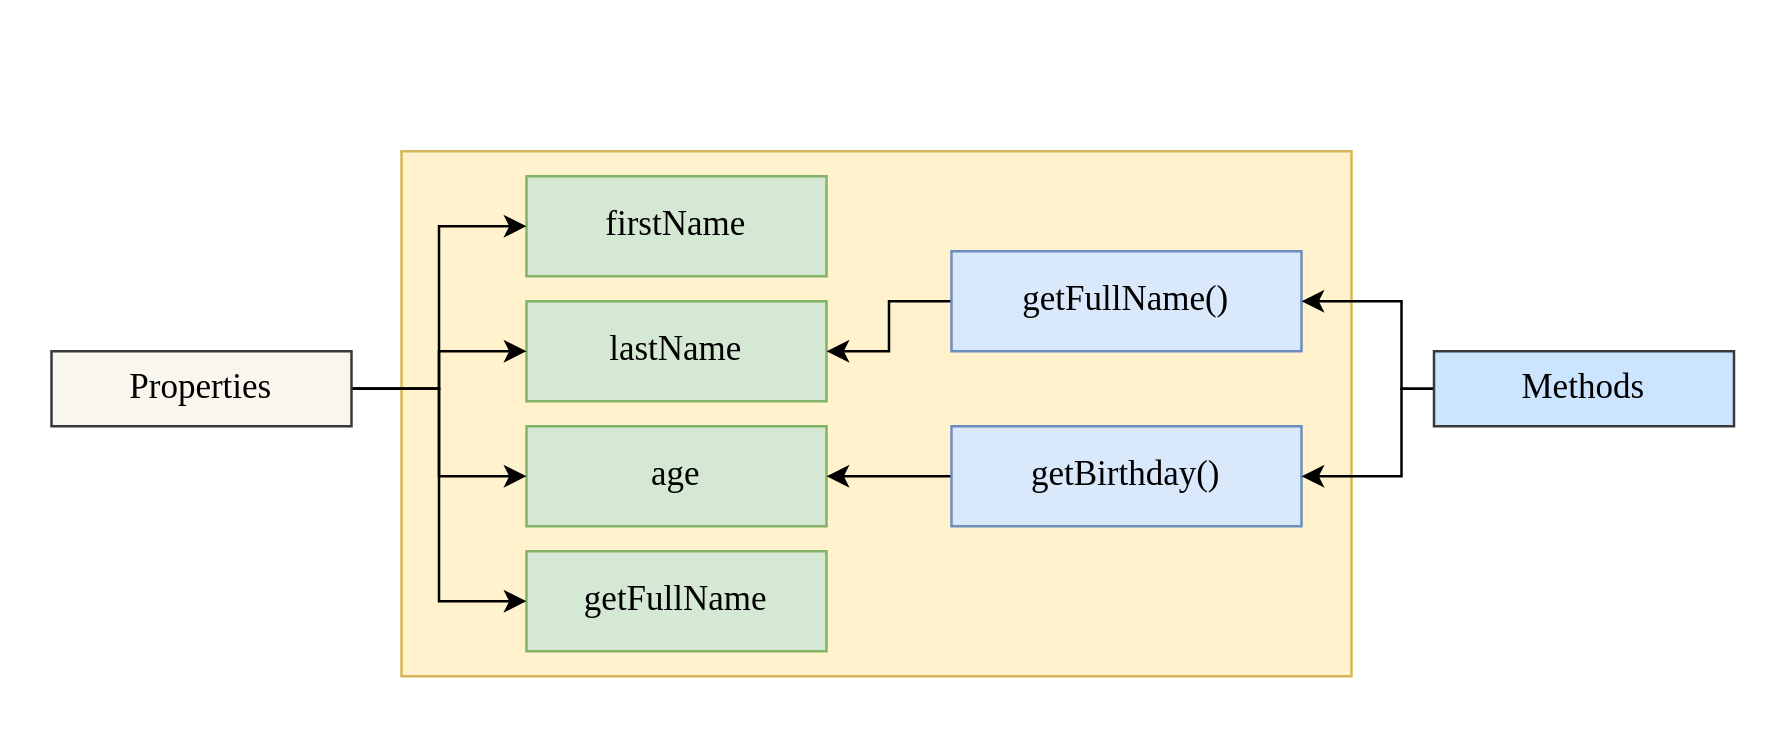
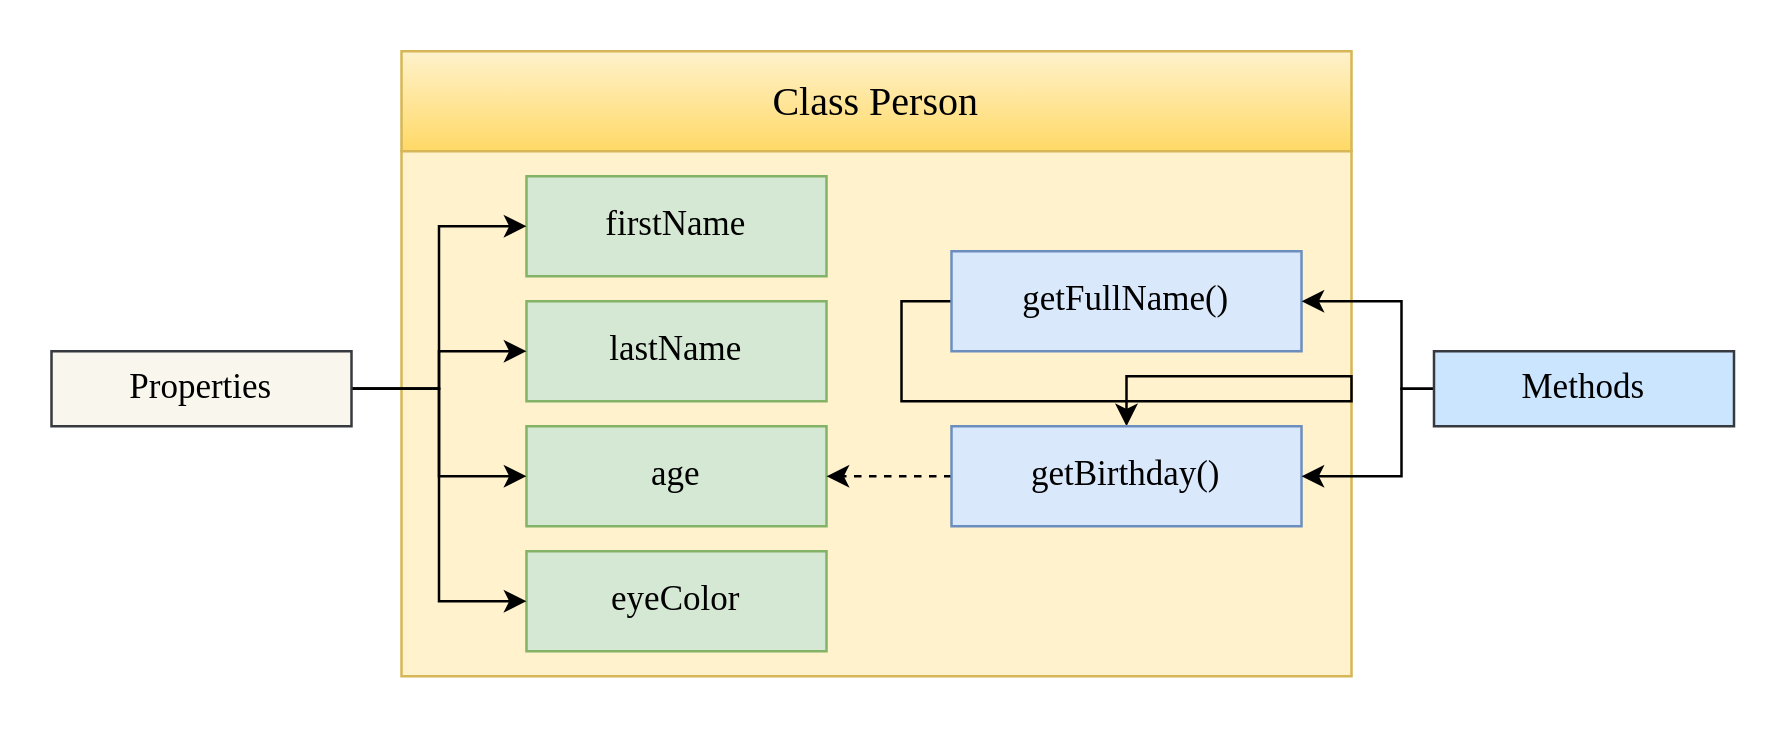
none -> (876, 101)
(889, 341) -> (1216, 401)
(895, 476) -> (895, 476)
(676, 601) -> (676, 601)
